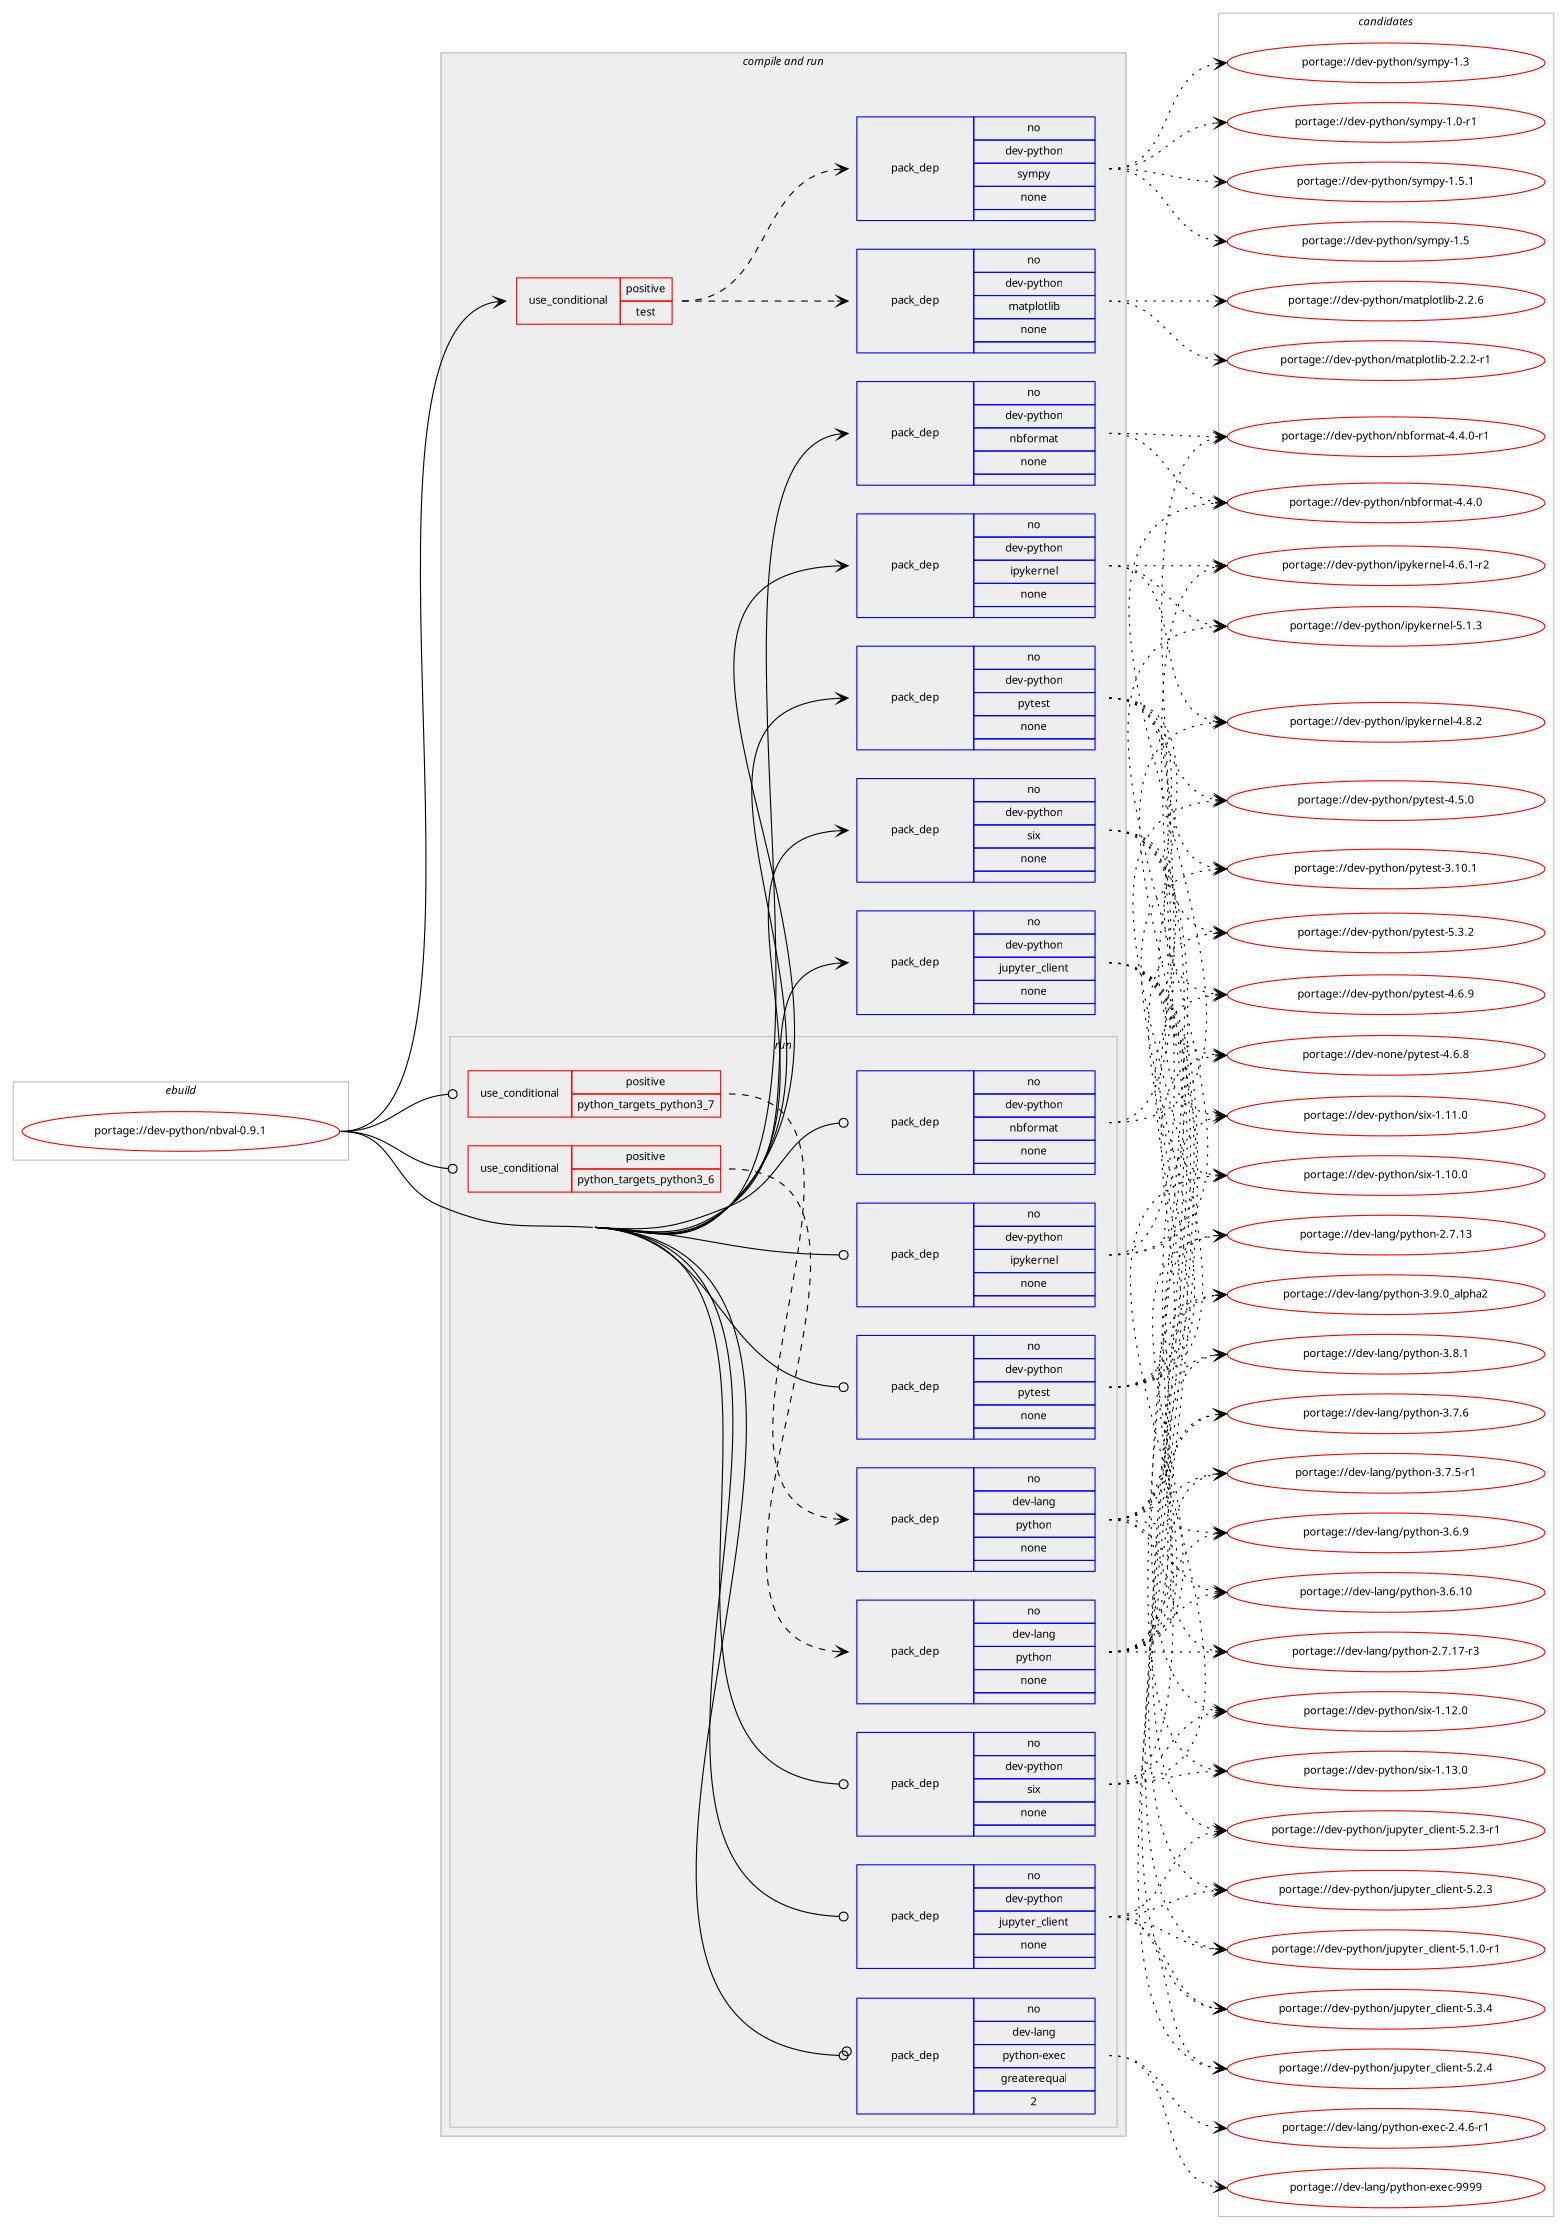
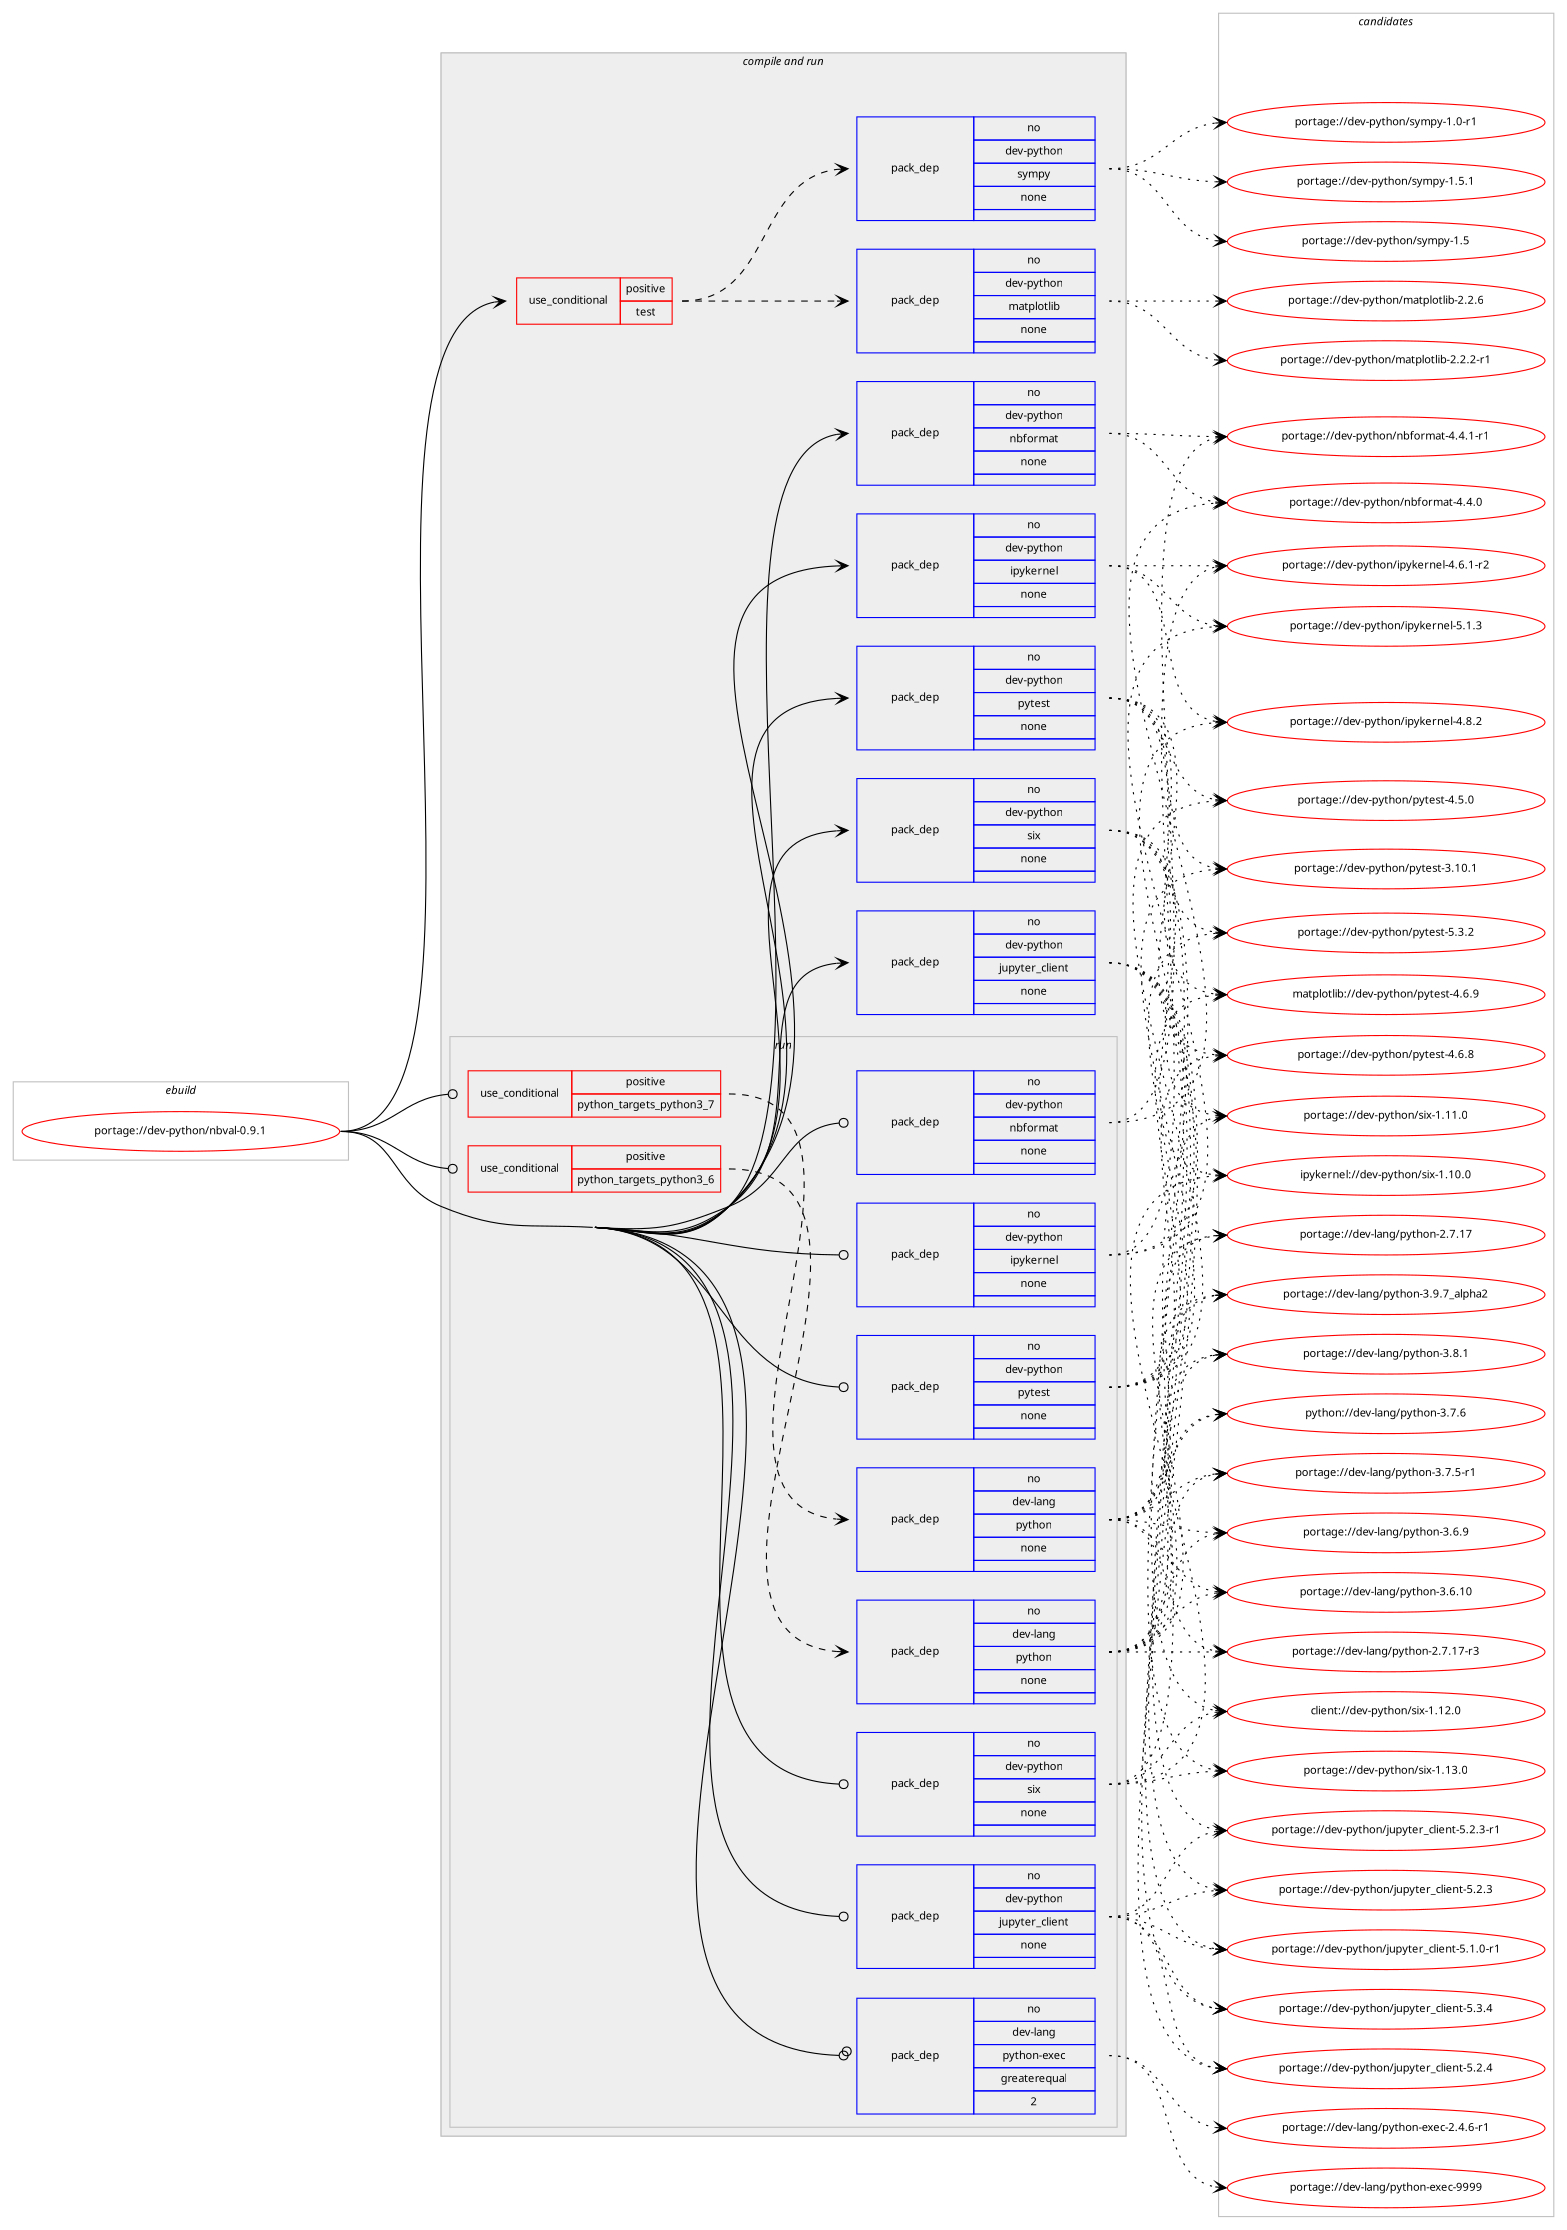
(1386, 63) -> none
(1386, 437) -> (1386, 437)
(1386, 995) -> (1386, 995)
(1386, 1055) -> (1386, 1055)
(1386, 1176) -> (1386, 1176)
(1386, 1235) -> (1386, 1235)
(1386, 1295) -> (1386, 1295)
(1386, 1414) -> (1386, 1414)
(1386, 1712) -> (1386, 1712)
